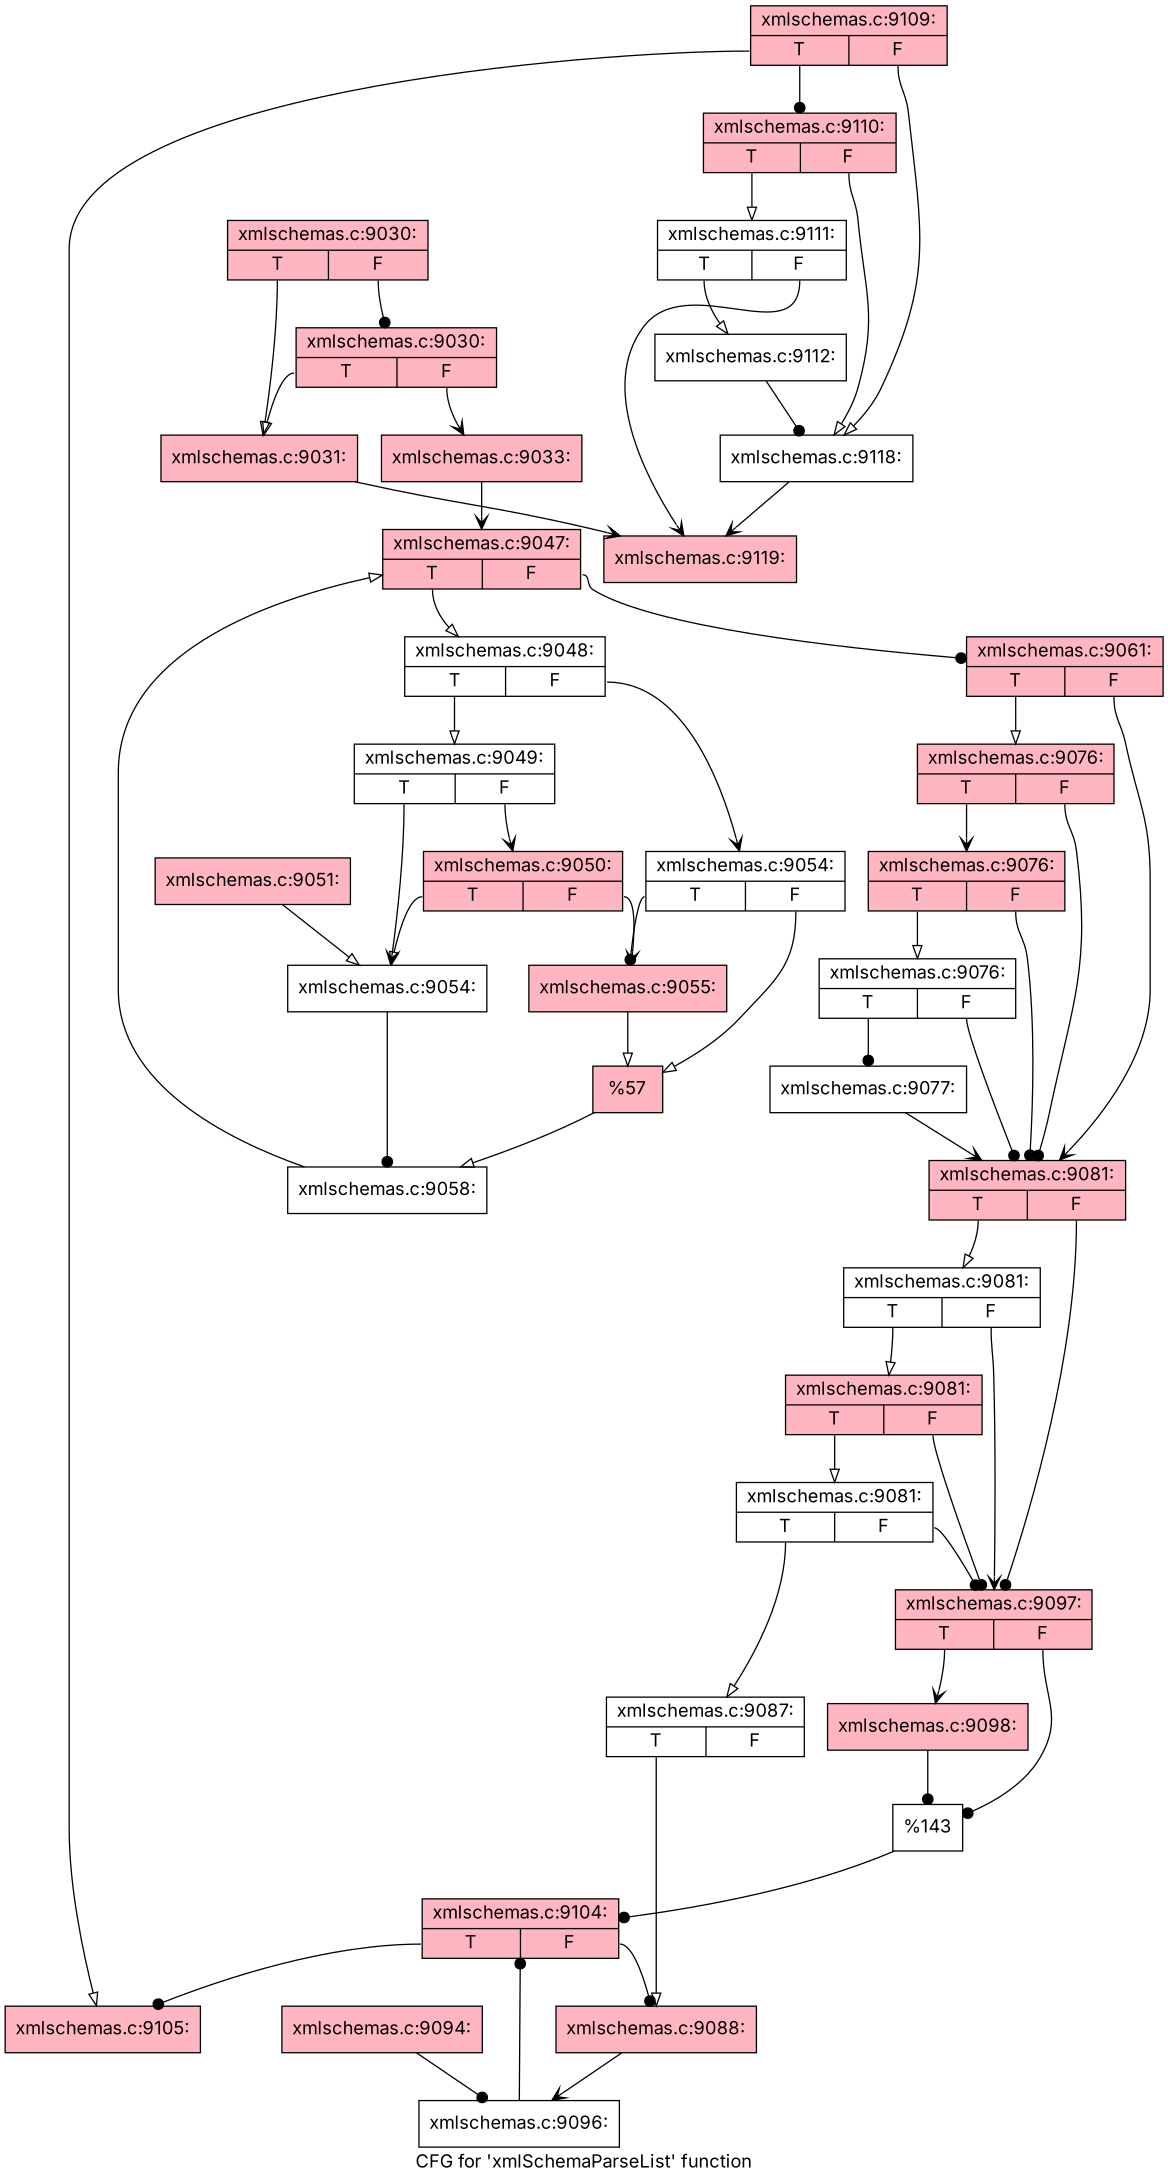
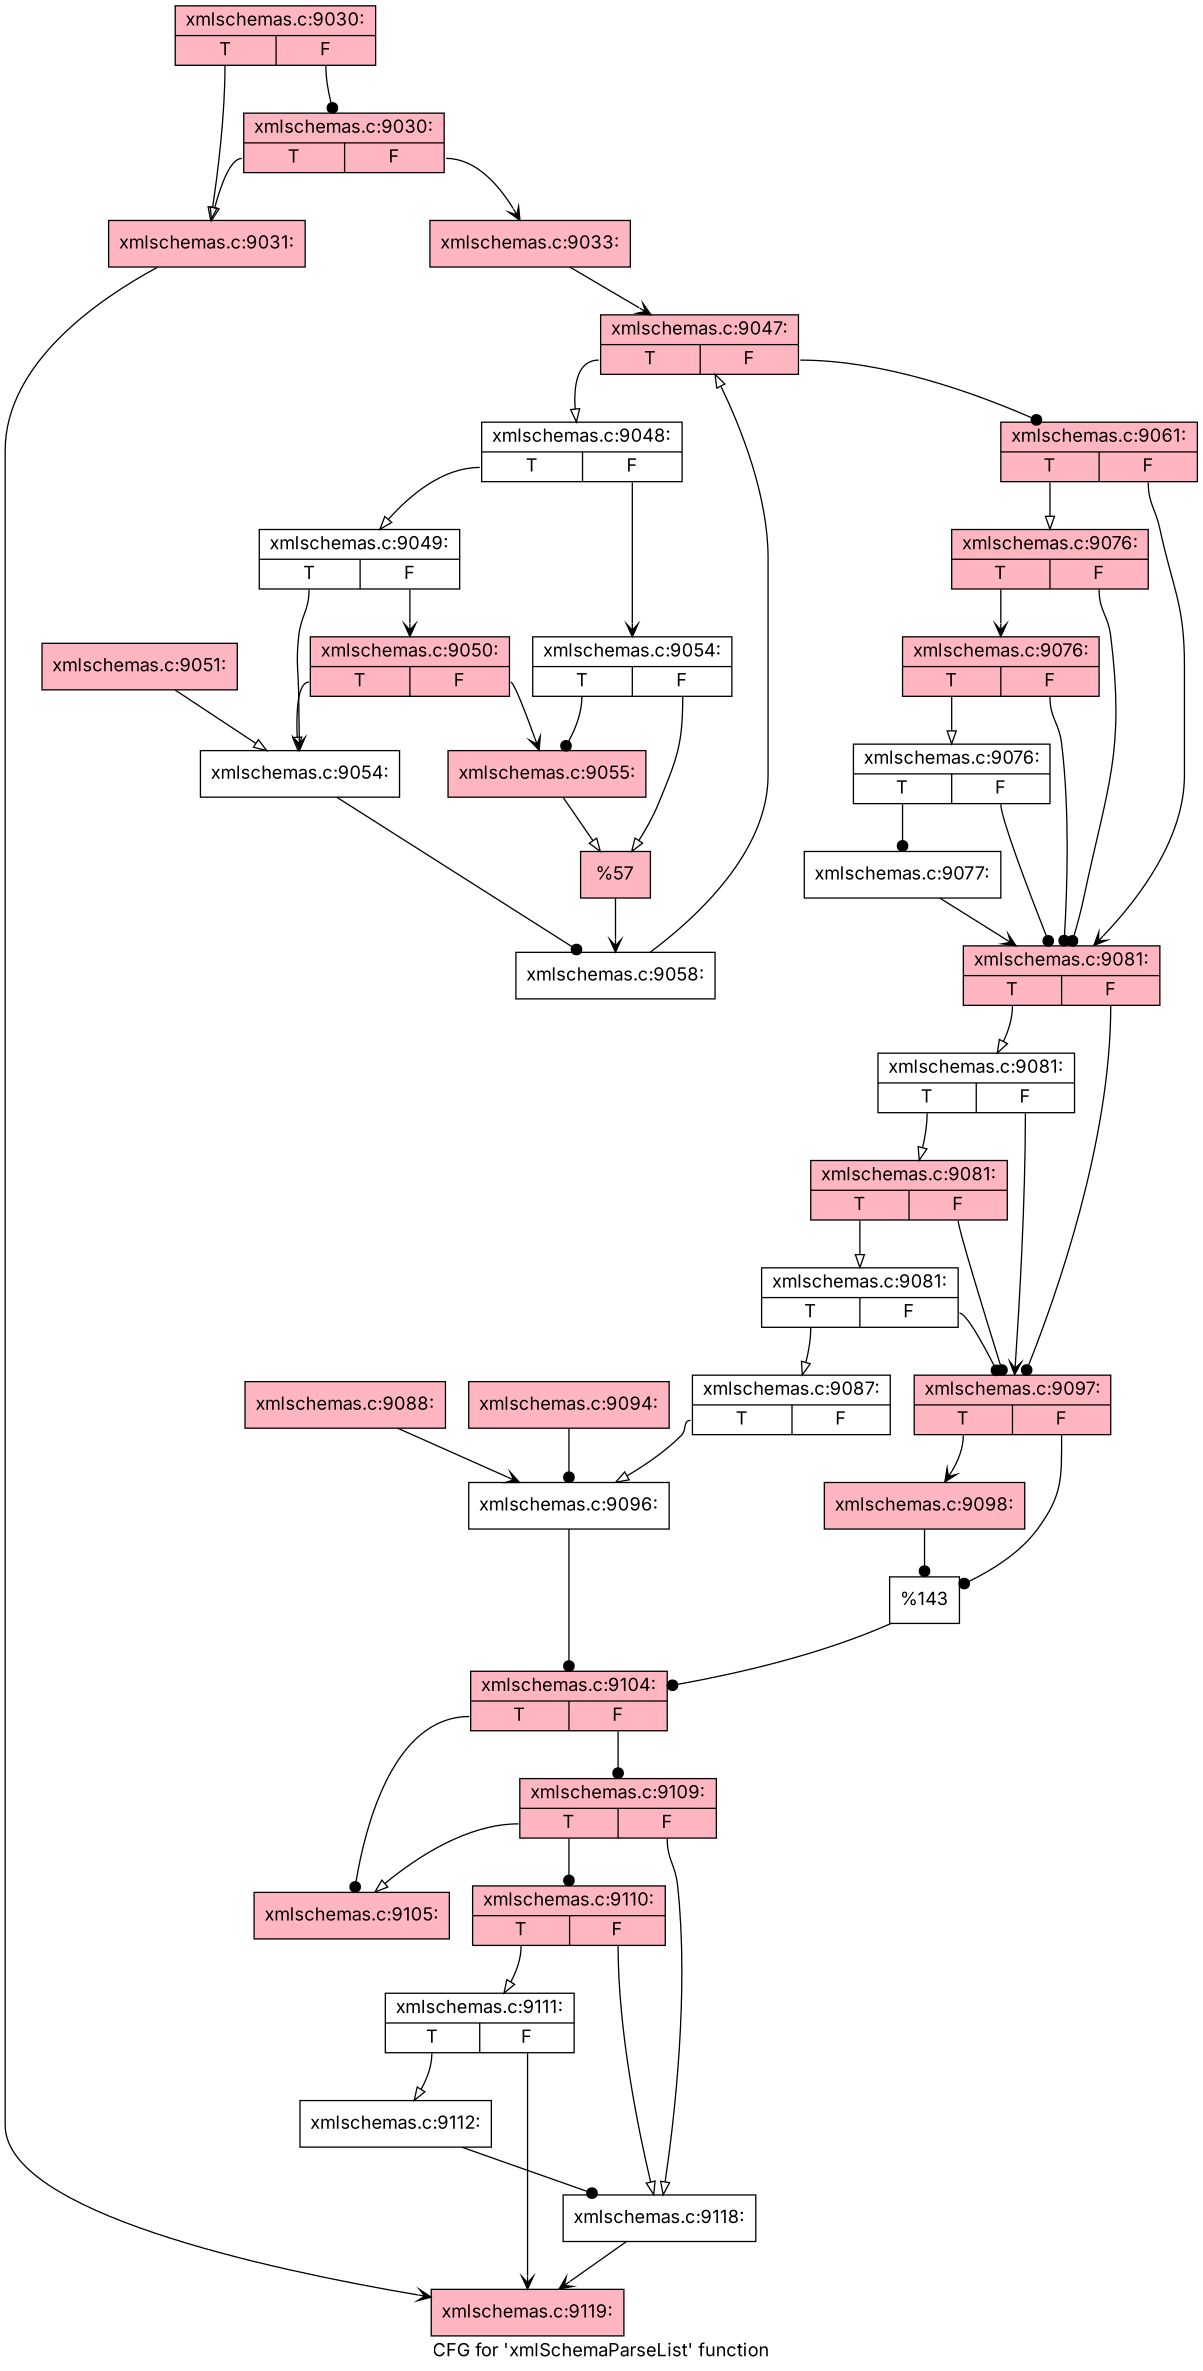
(534, 1140) -> (615, 919)
(656, 1875) -> (663, 1452)
(639, 1967) -> (618, 1750)
